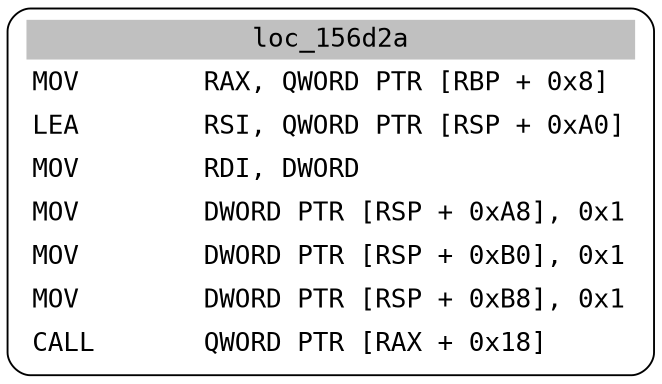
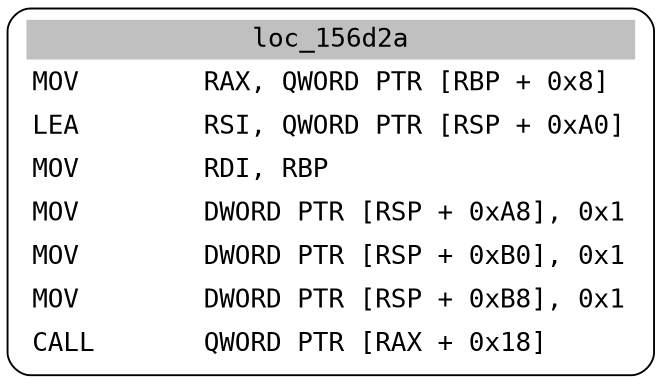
(197, 169) -> (181, 169)
